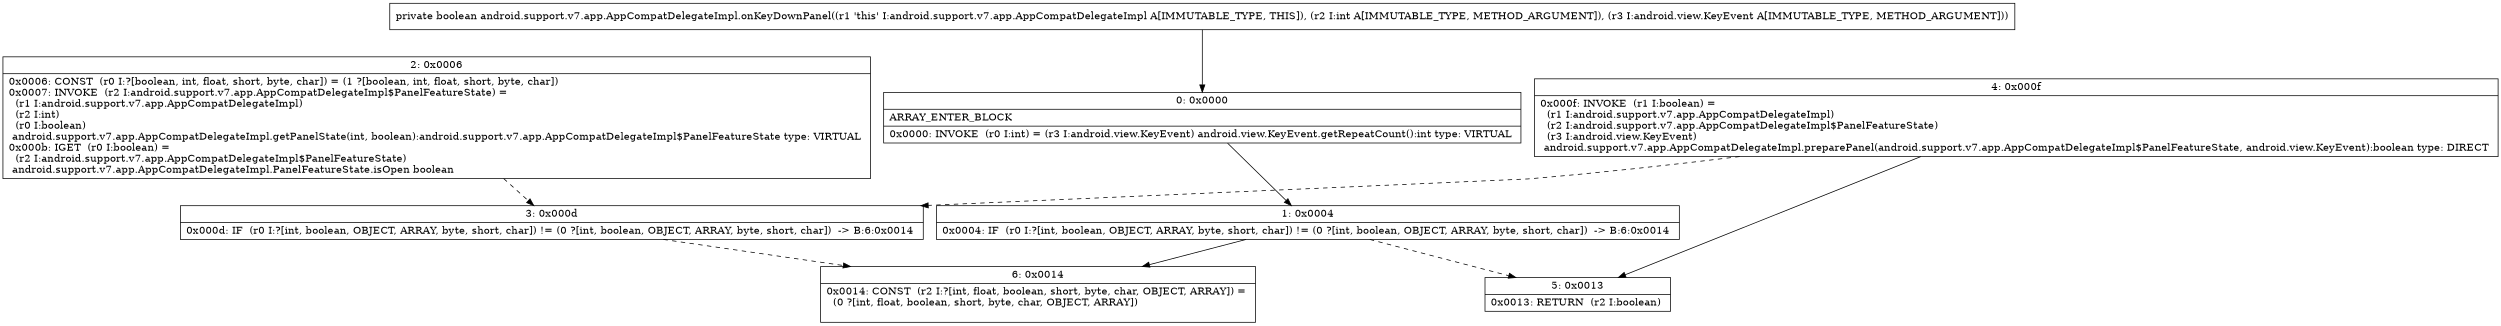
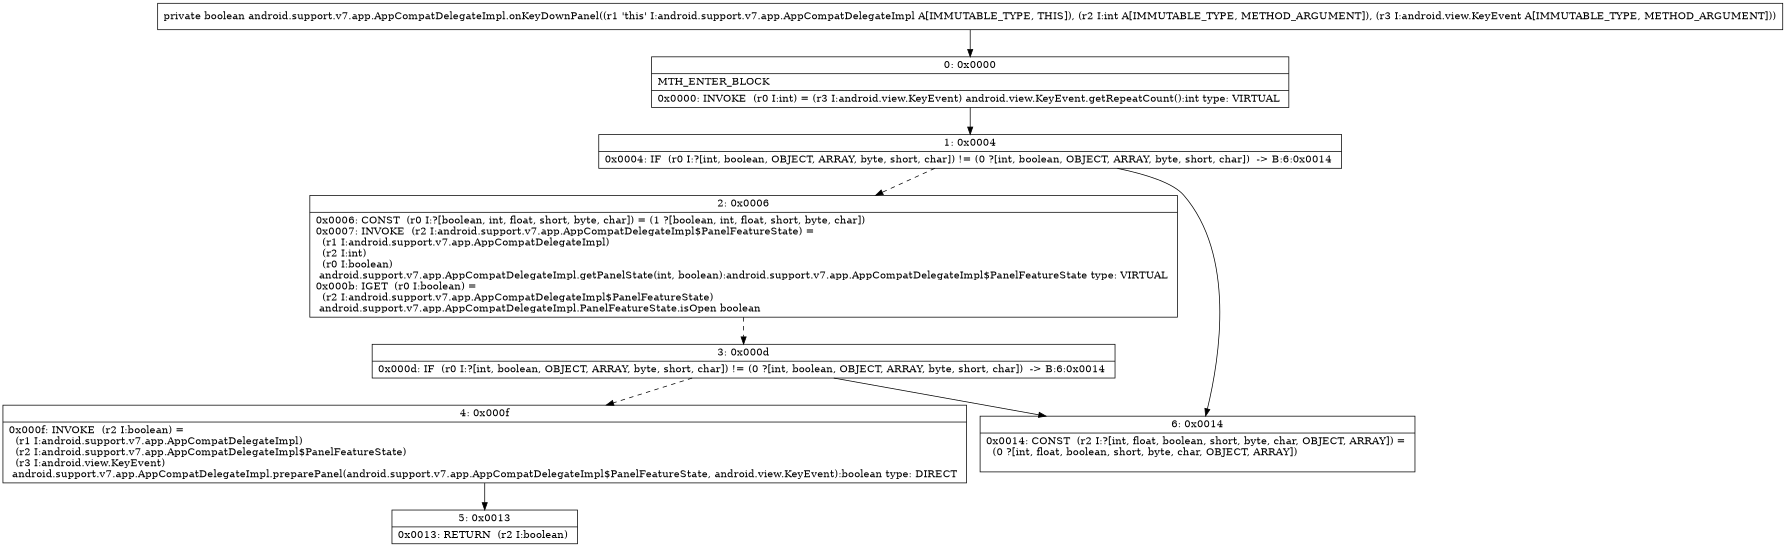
(1630, 104) -> (98, 430)
(951, 117) -> (714, 82)
(1335, 188) -> (653, 390)
(753, 252) -> (936, 396)
(1439, 258) -> (909, 180)
